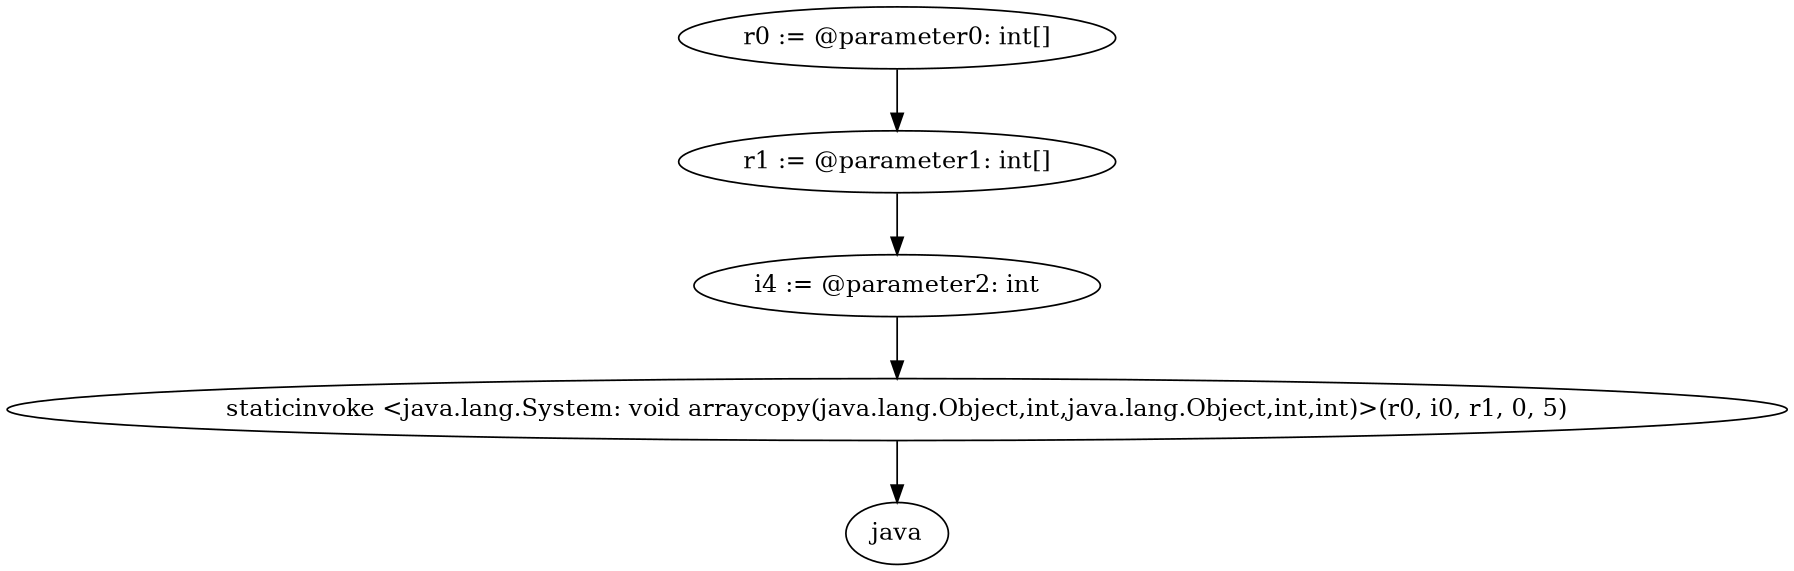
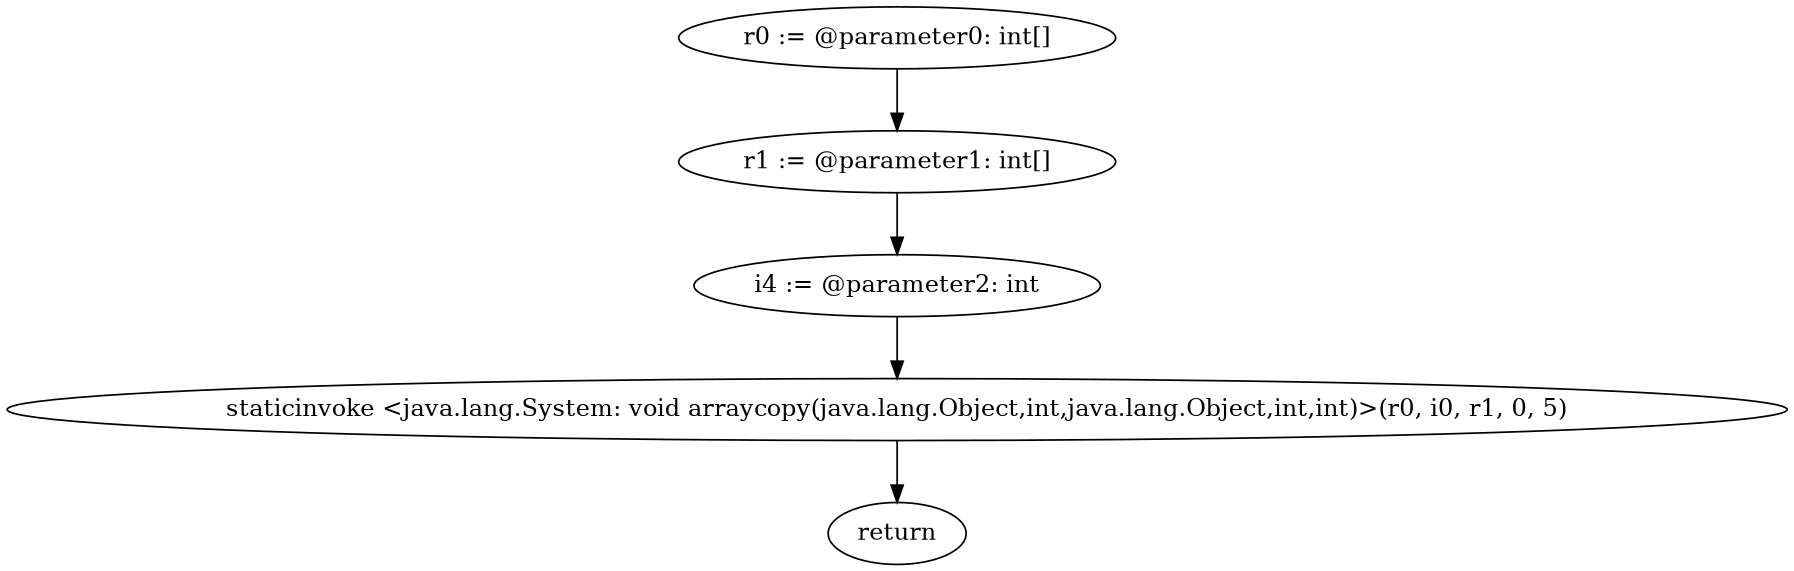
(897, 533) -> (897, 533)
